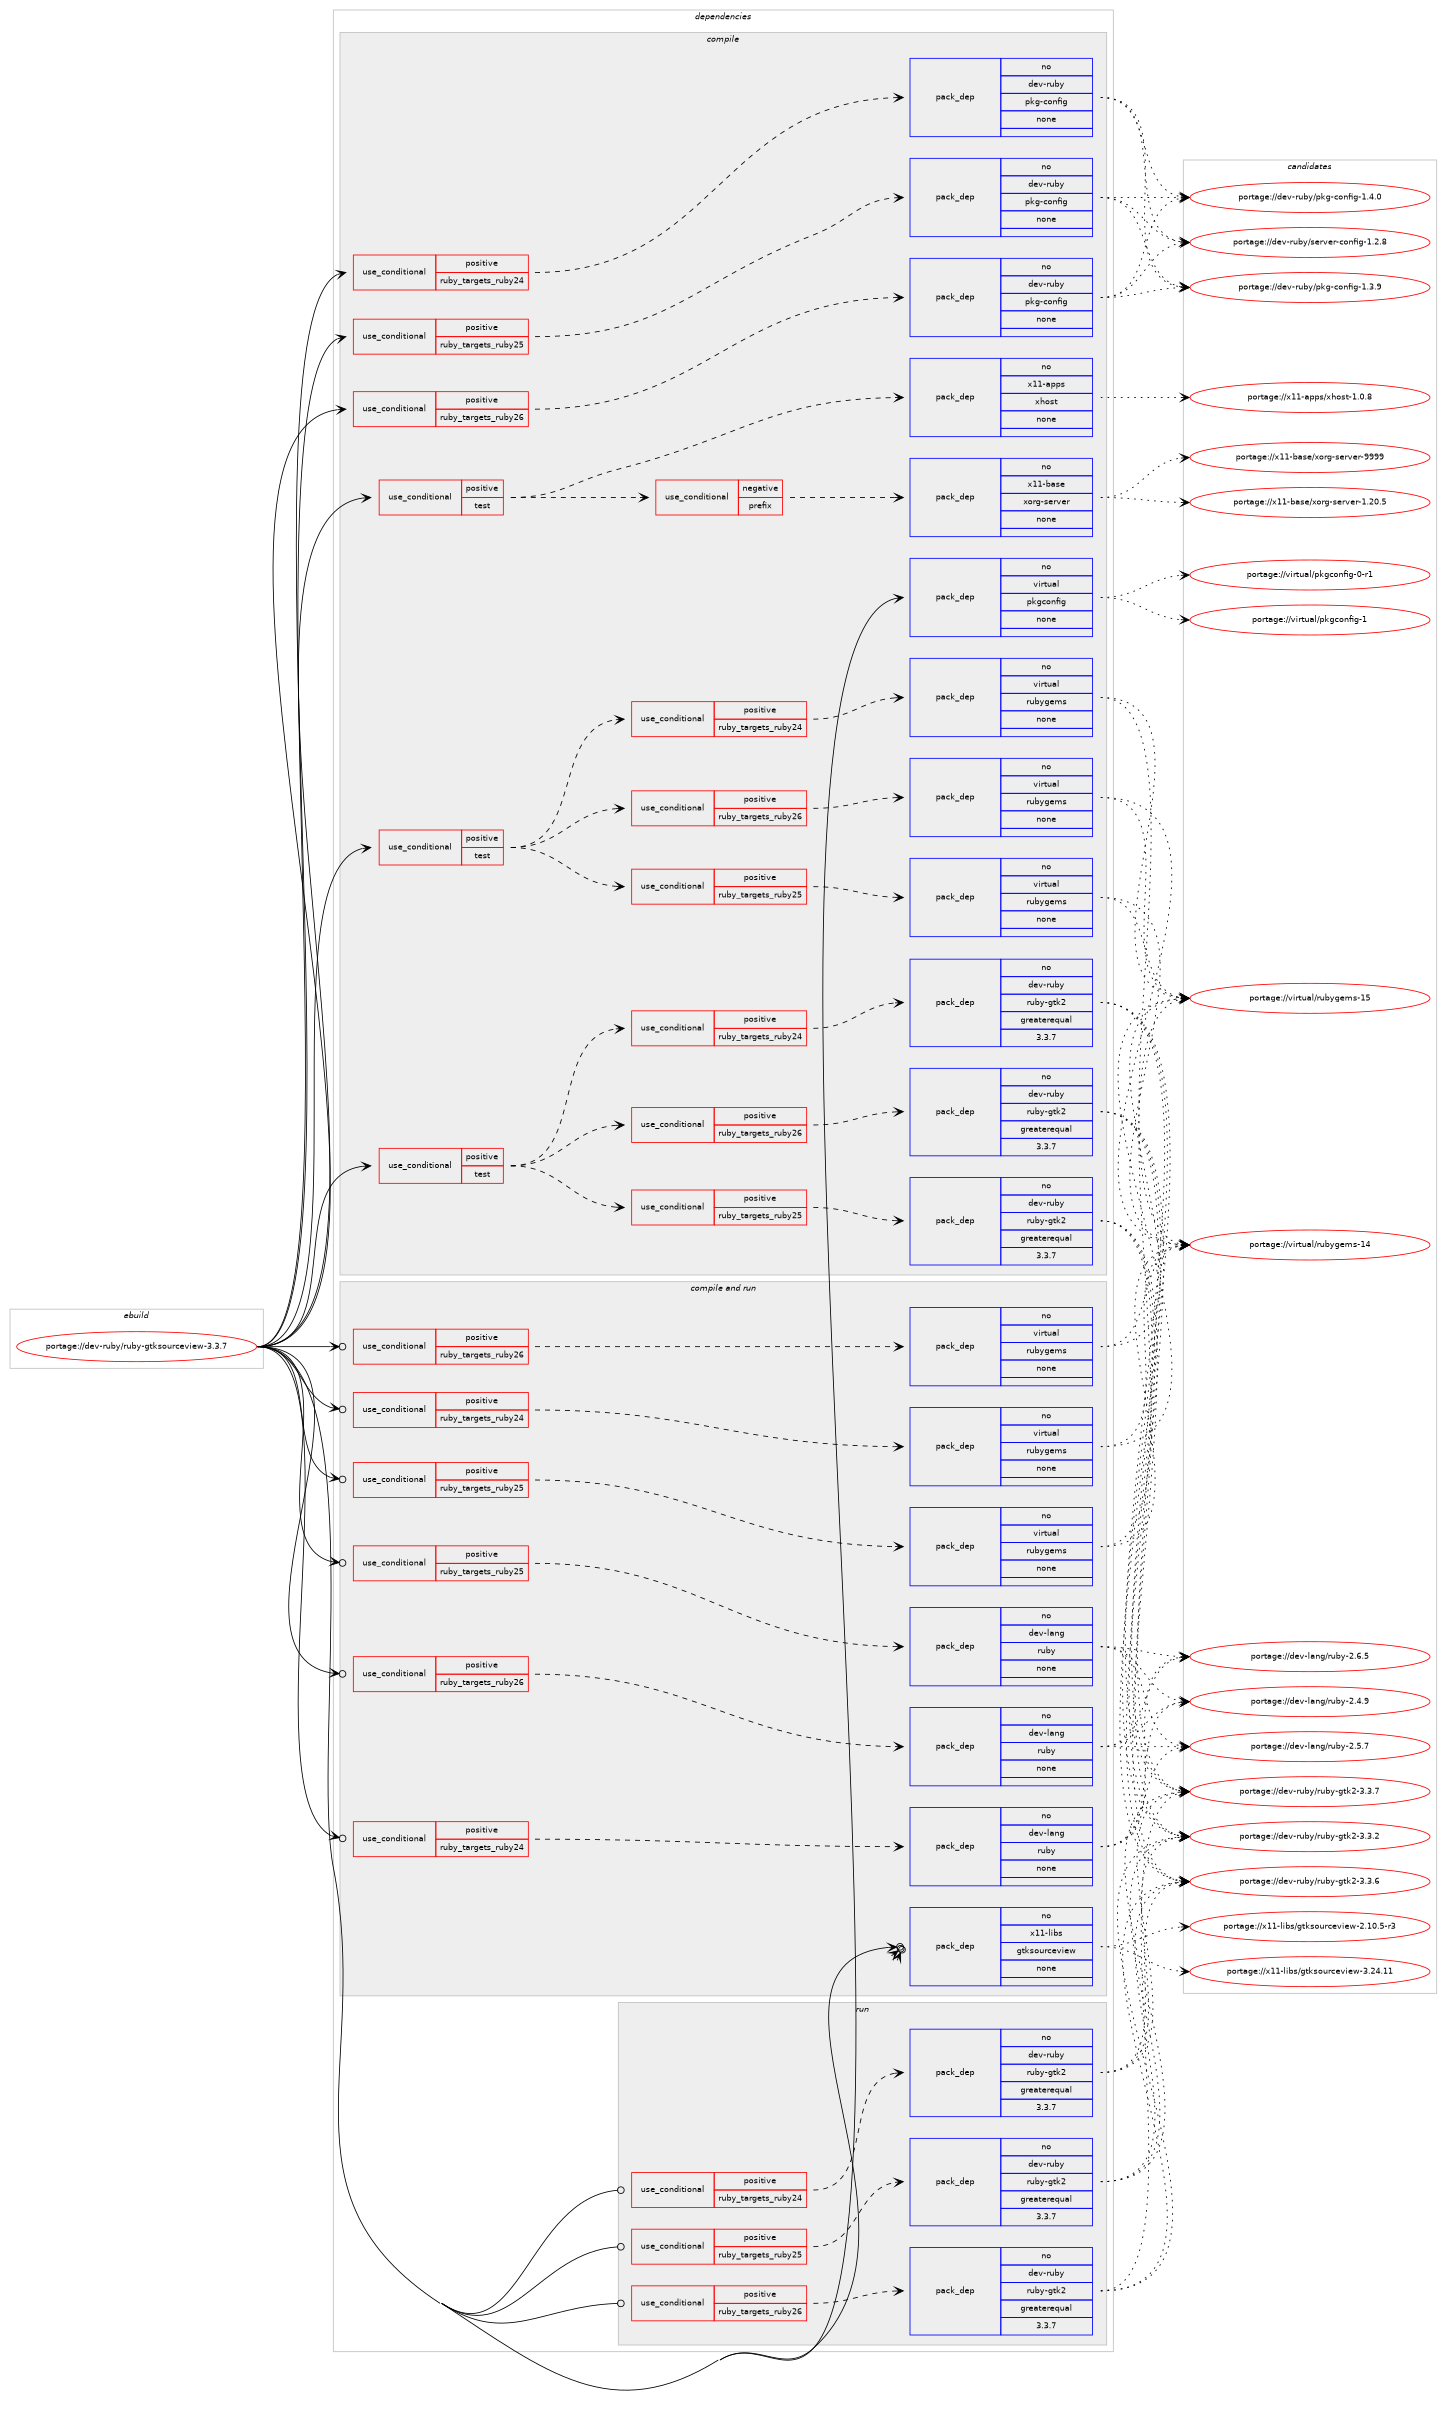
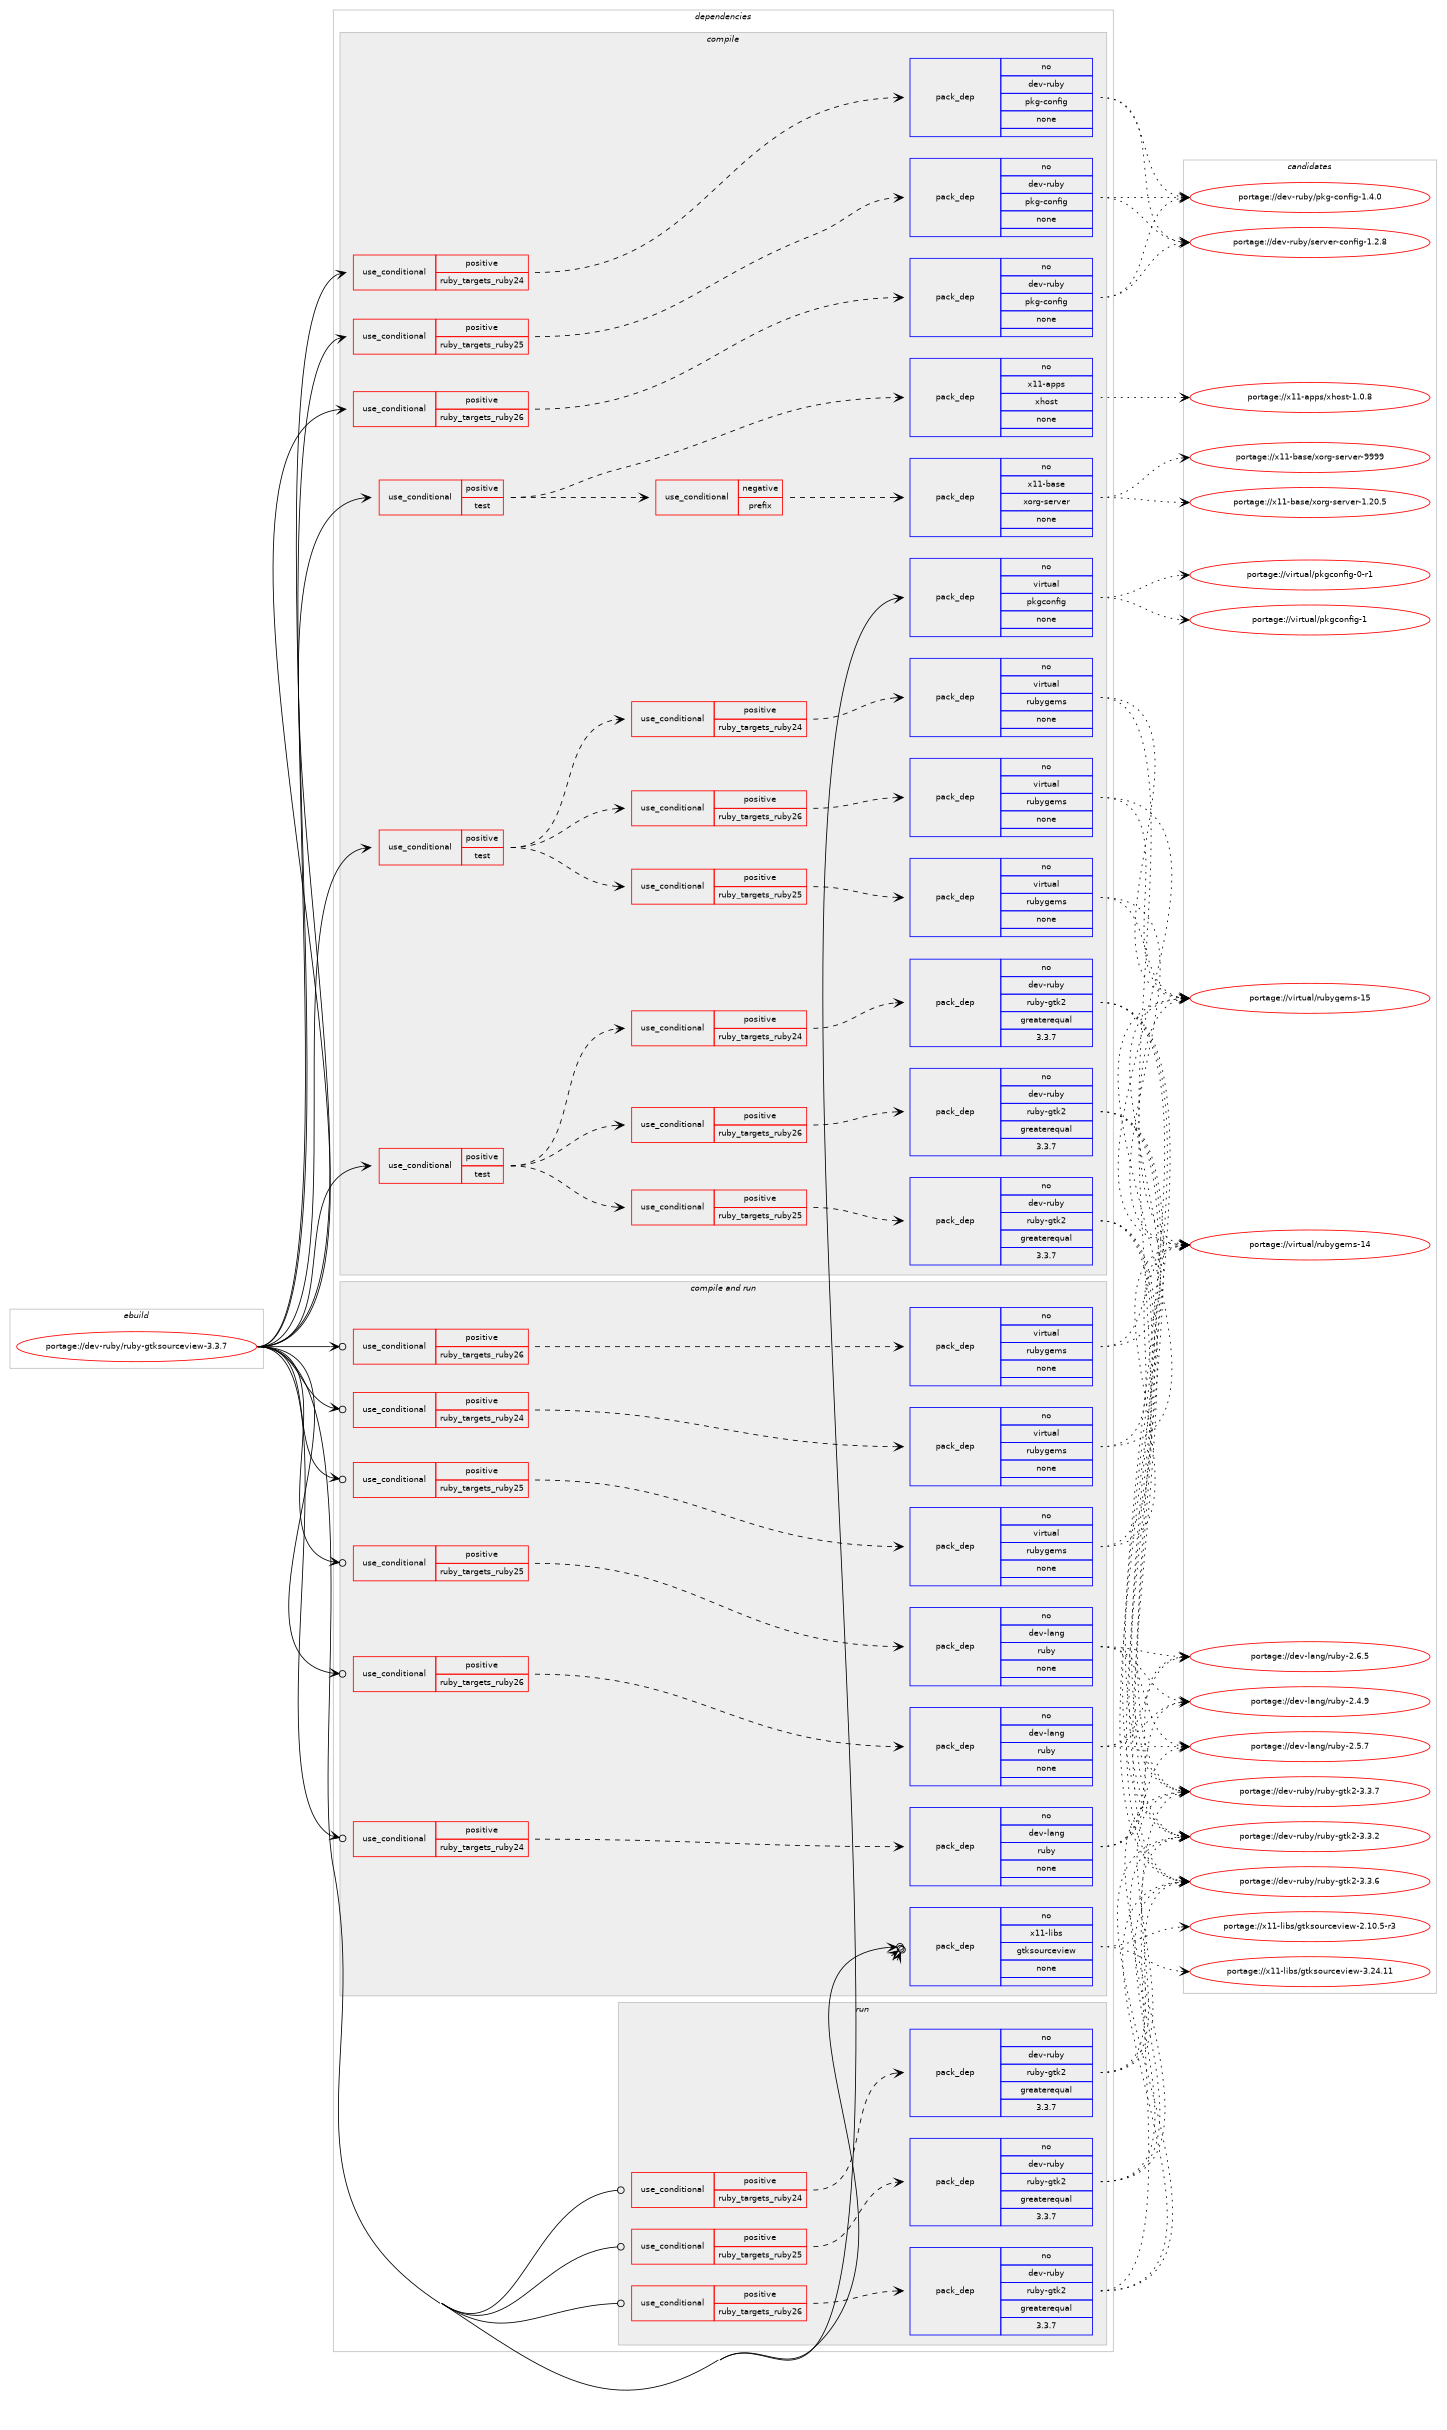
(1310, 288) -> none
